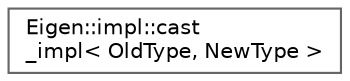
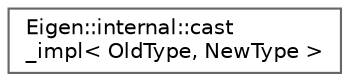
(175, 41) -> (175, 41)
